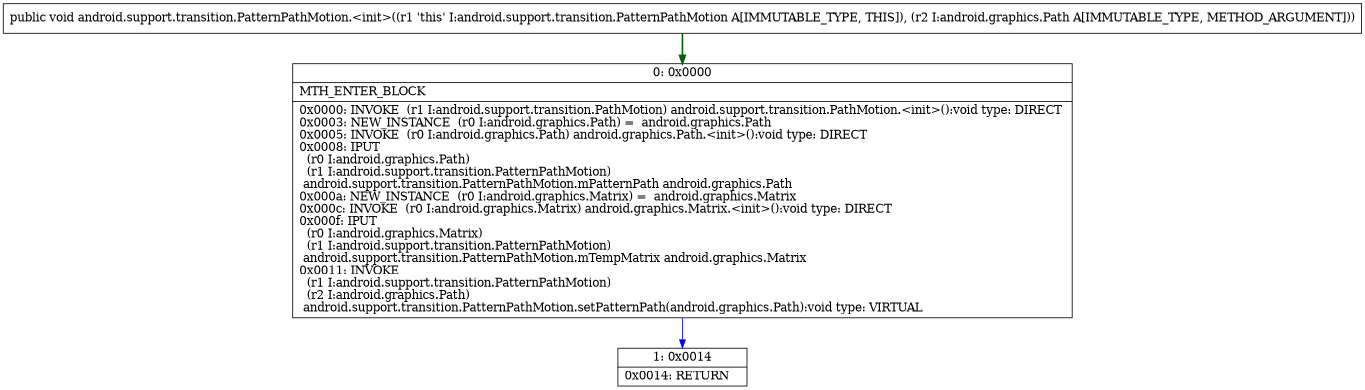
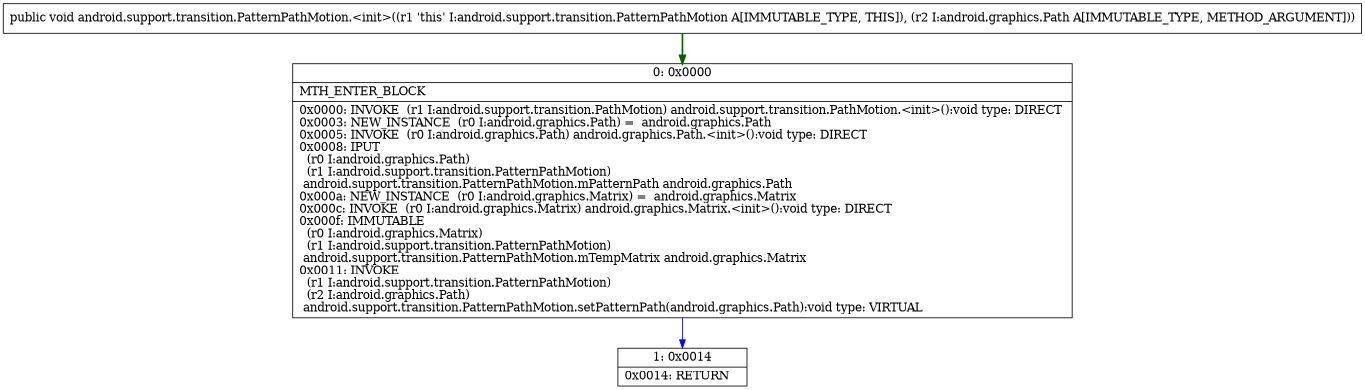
(342, 222) -> (366, 222)
